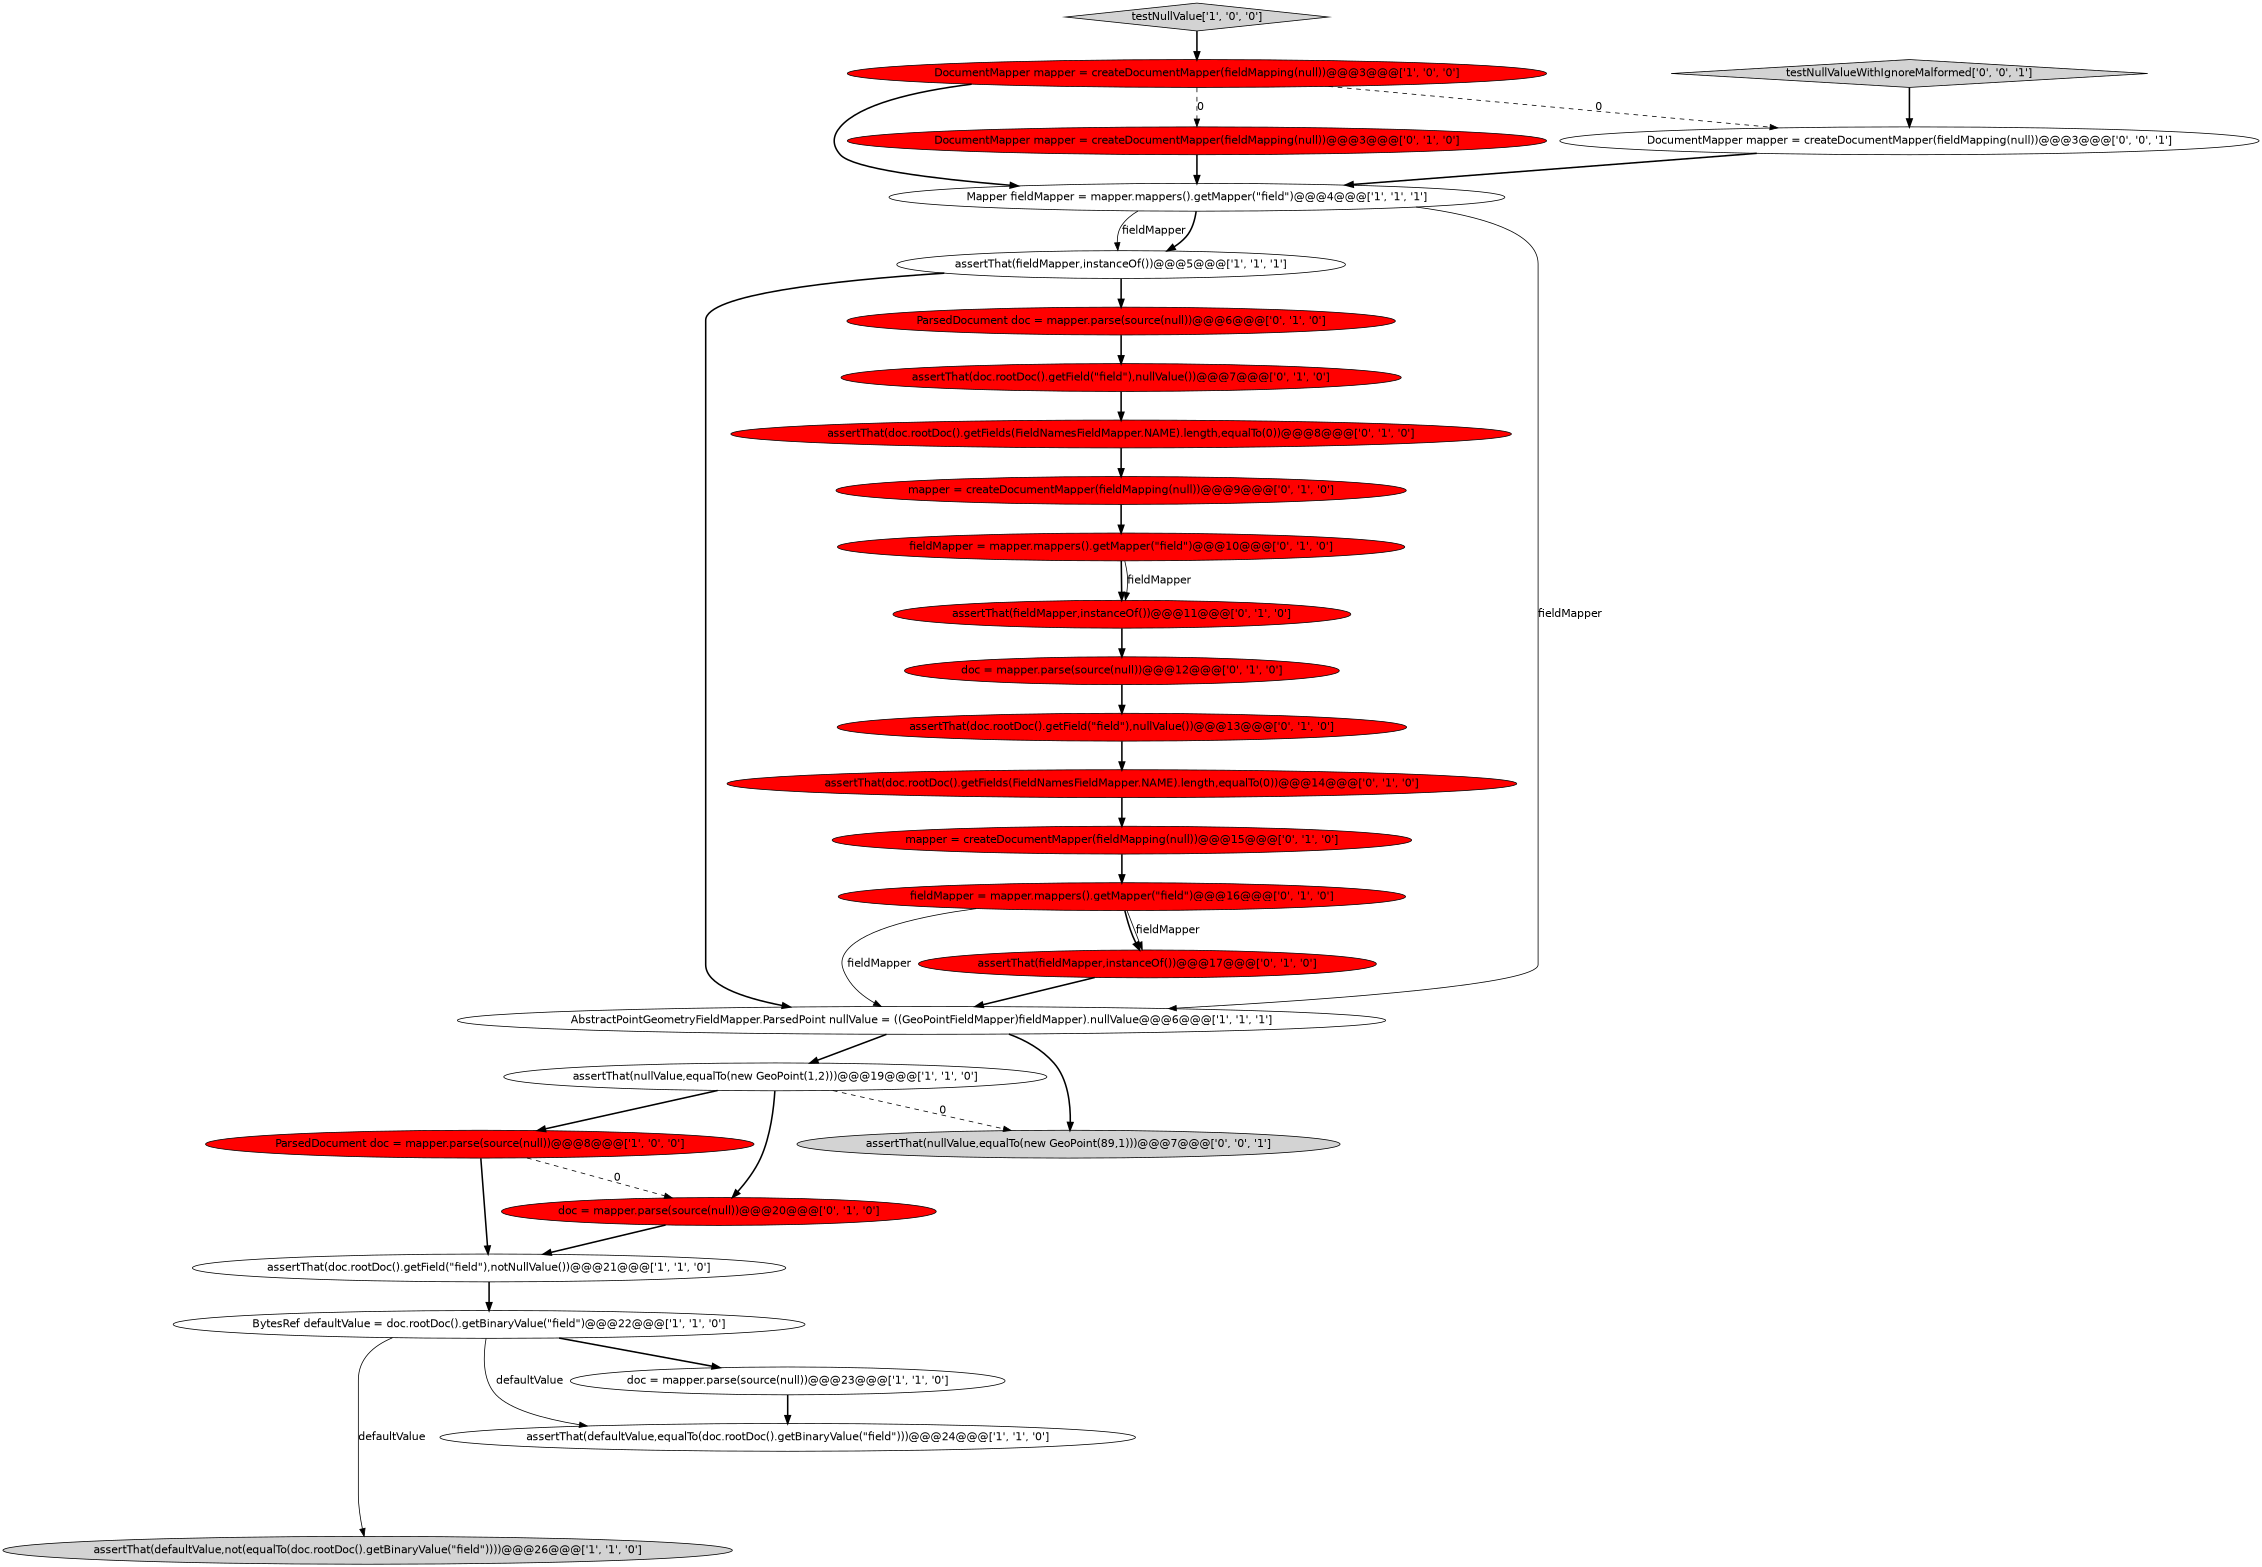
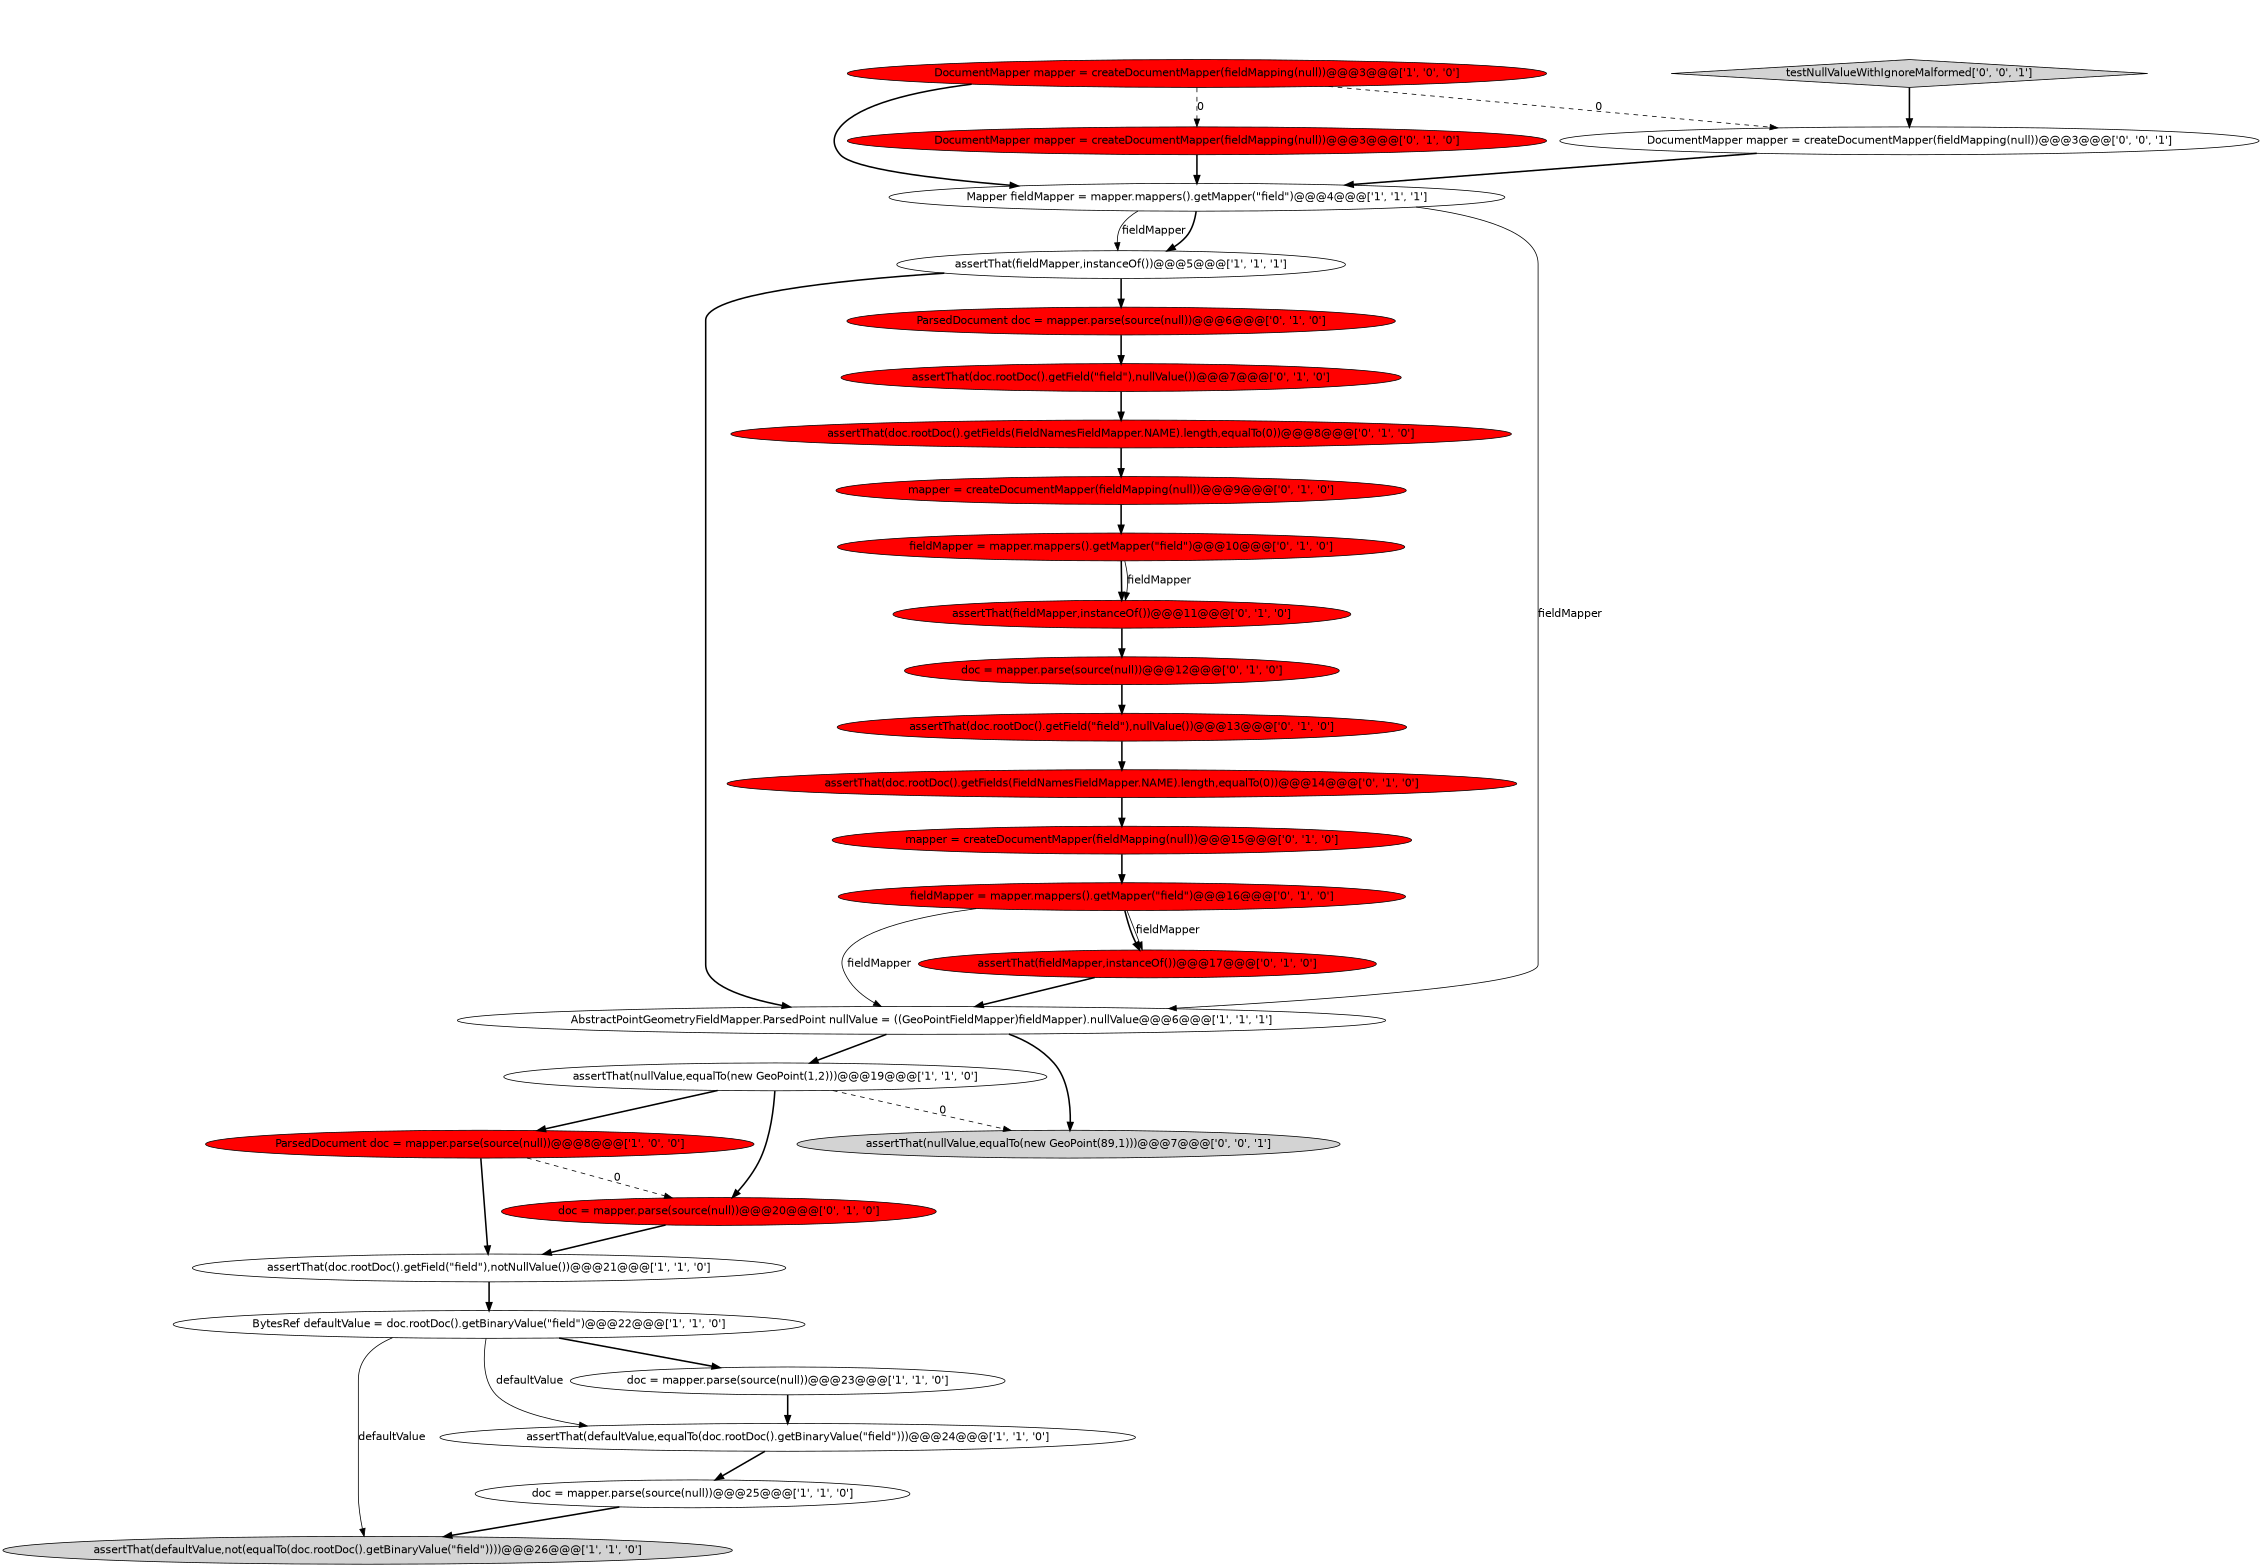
(1197, 17) -> none
none -> (693, 1494)
